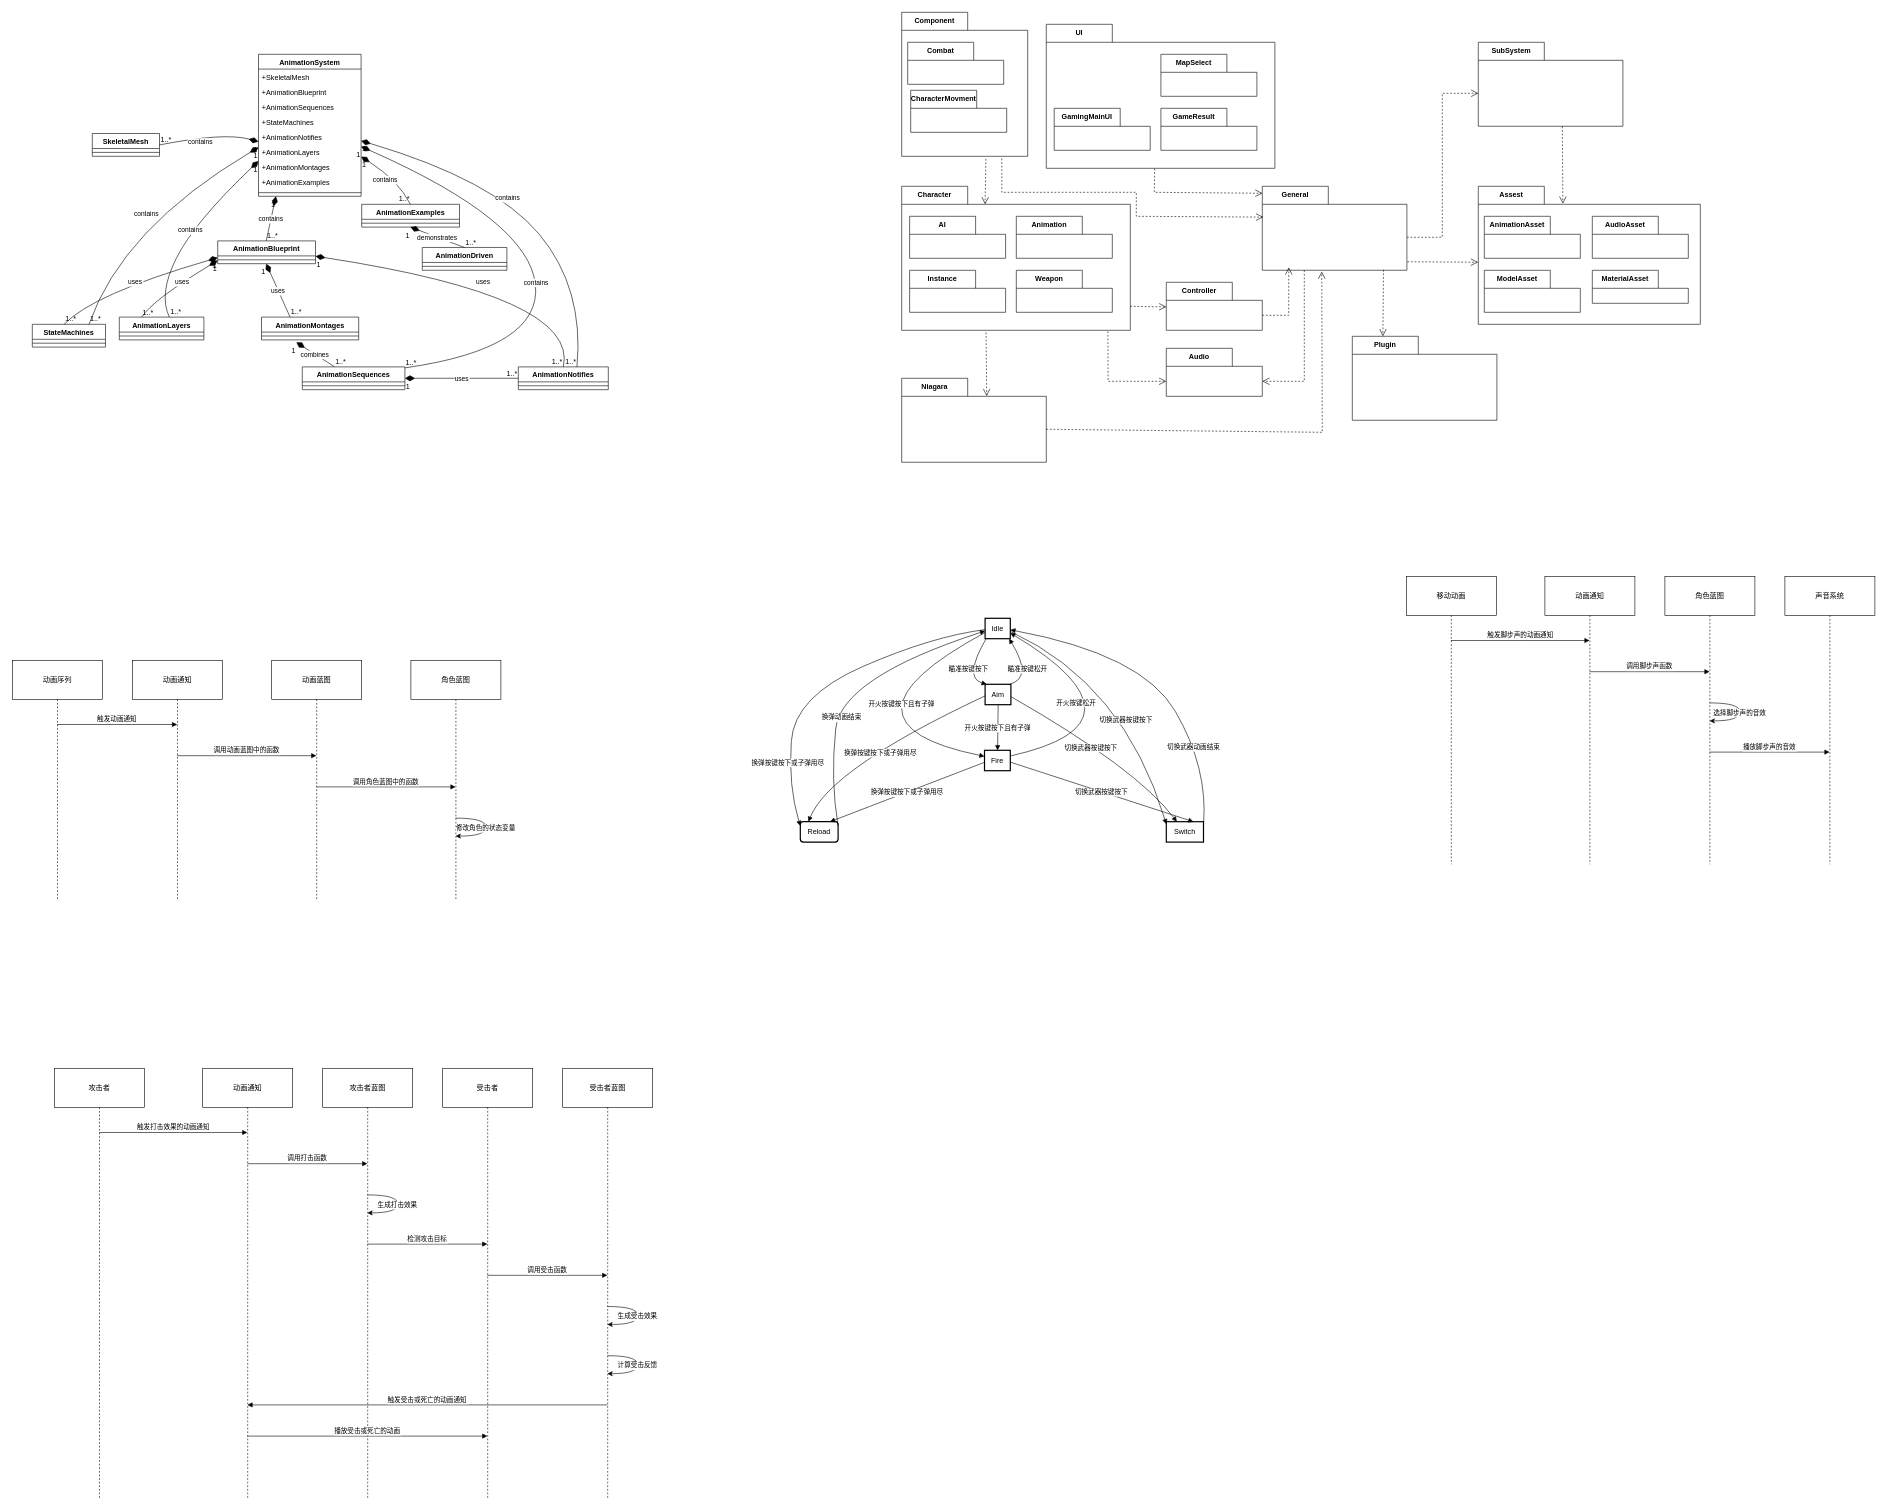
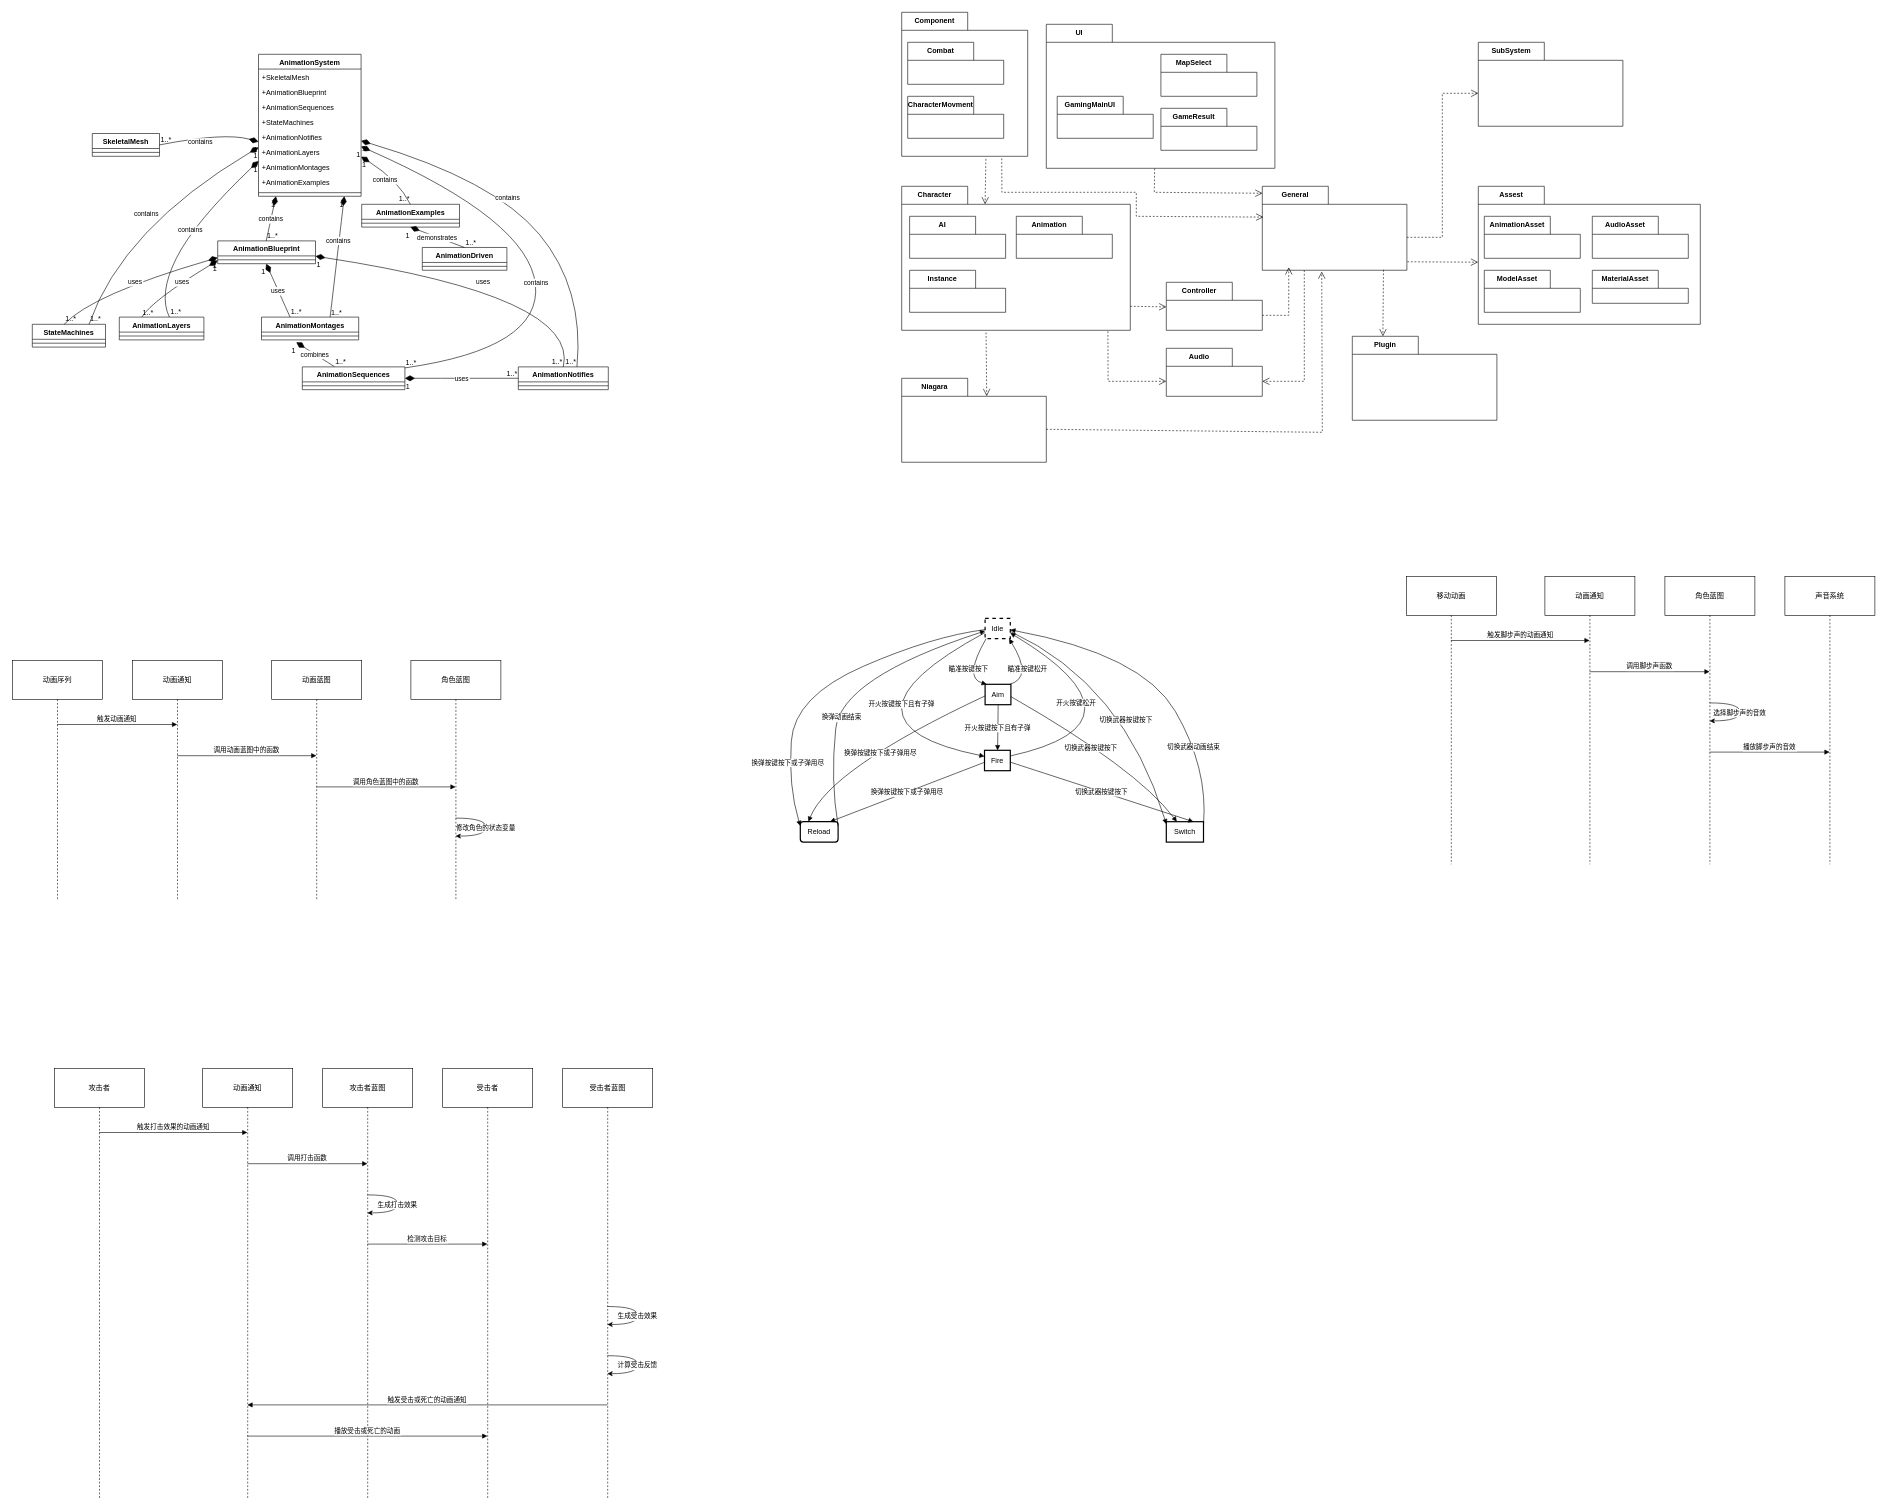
(959, 111) -> (956, 117)
(1102, 129) -> (1105, 117)
(1562, 164) -> none
none -> (336, 261)
(1064, 291) -> none
(998, 629) -> (998, 629)
(601, 1275) -> none
